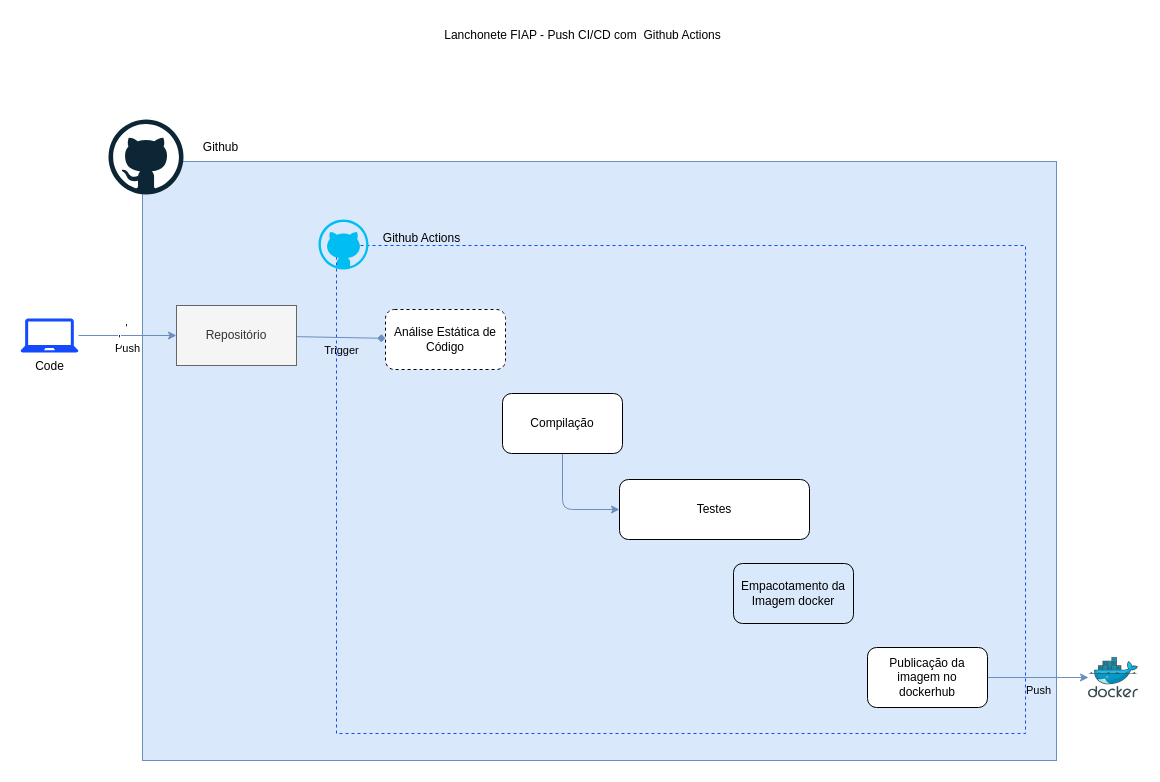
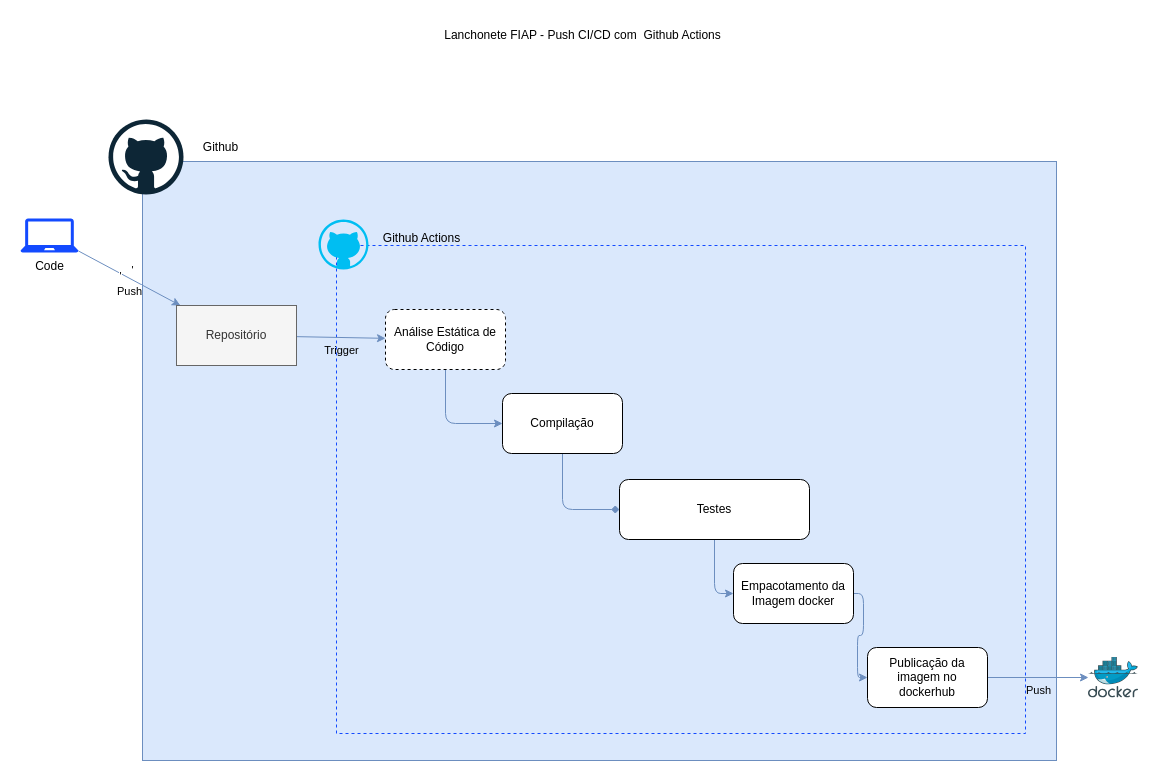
(50, 336) -> (50, 236)
(376, 338) -> (377, 338)
none -> (446, 419)
(611, 510) -> (610, 510)
none -> (715, 570)
(794, 594) -> (794, 594)
none -> (862, 635)
